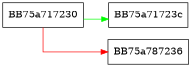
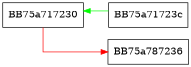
(93, 19) -> (99, 11)
